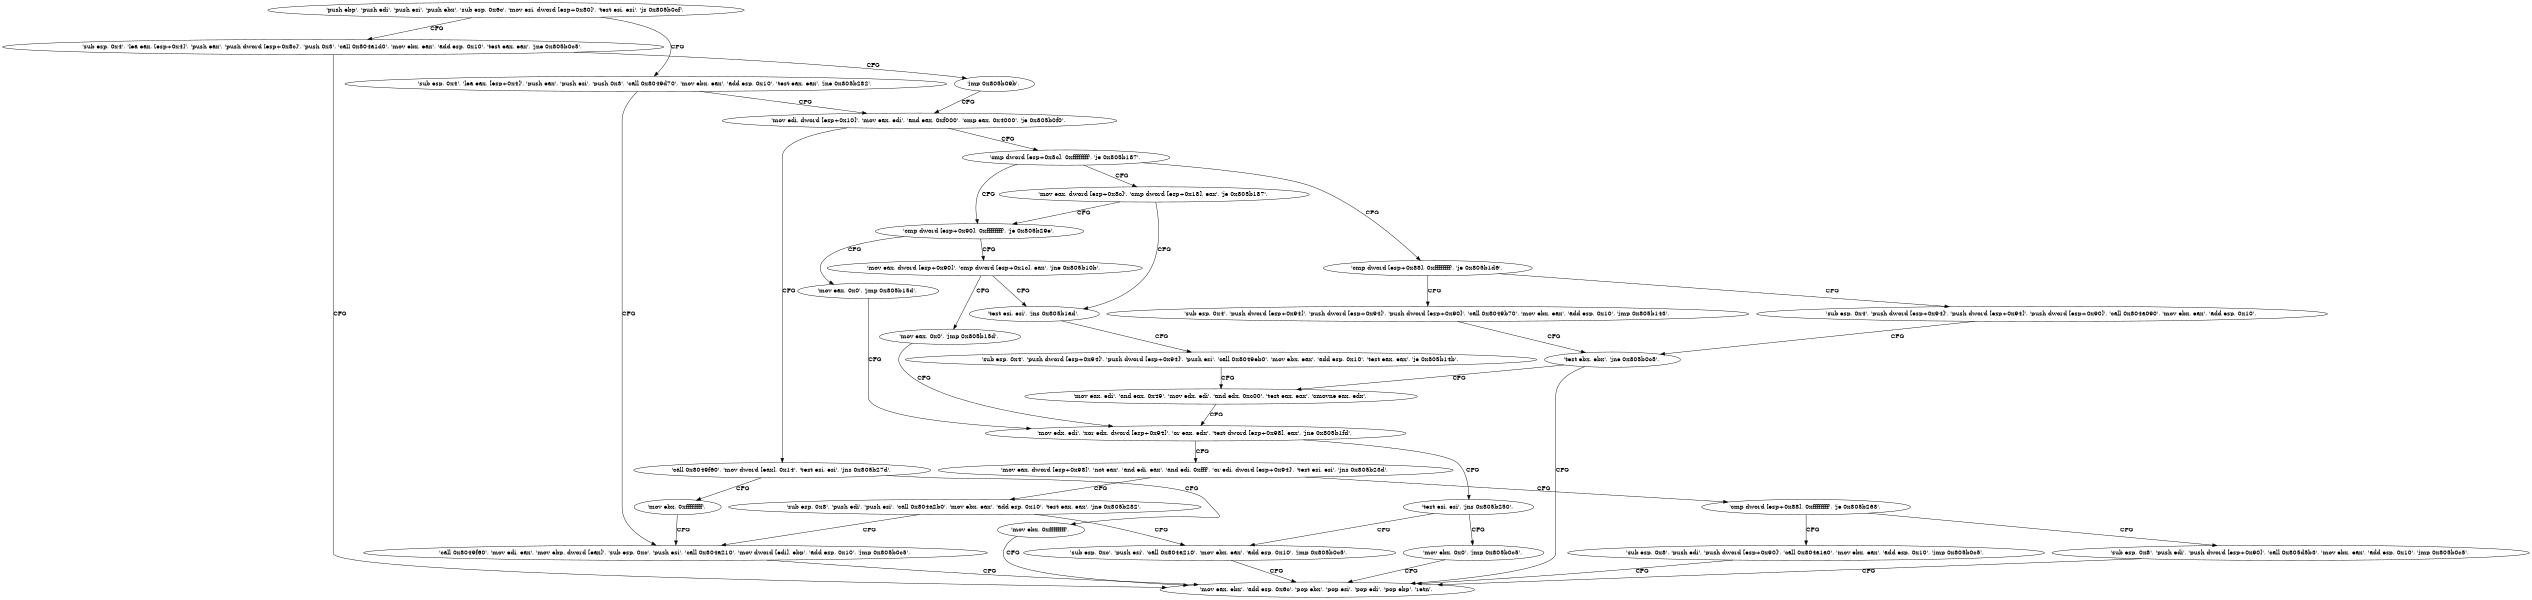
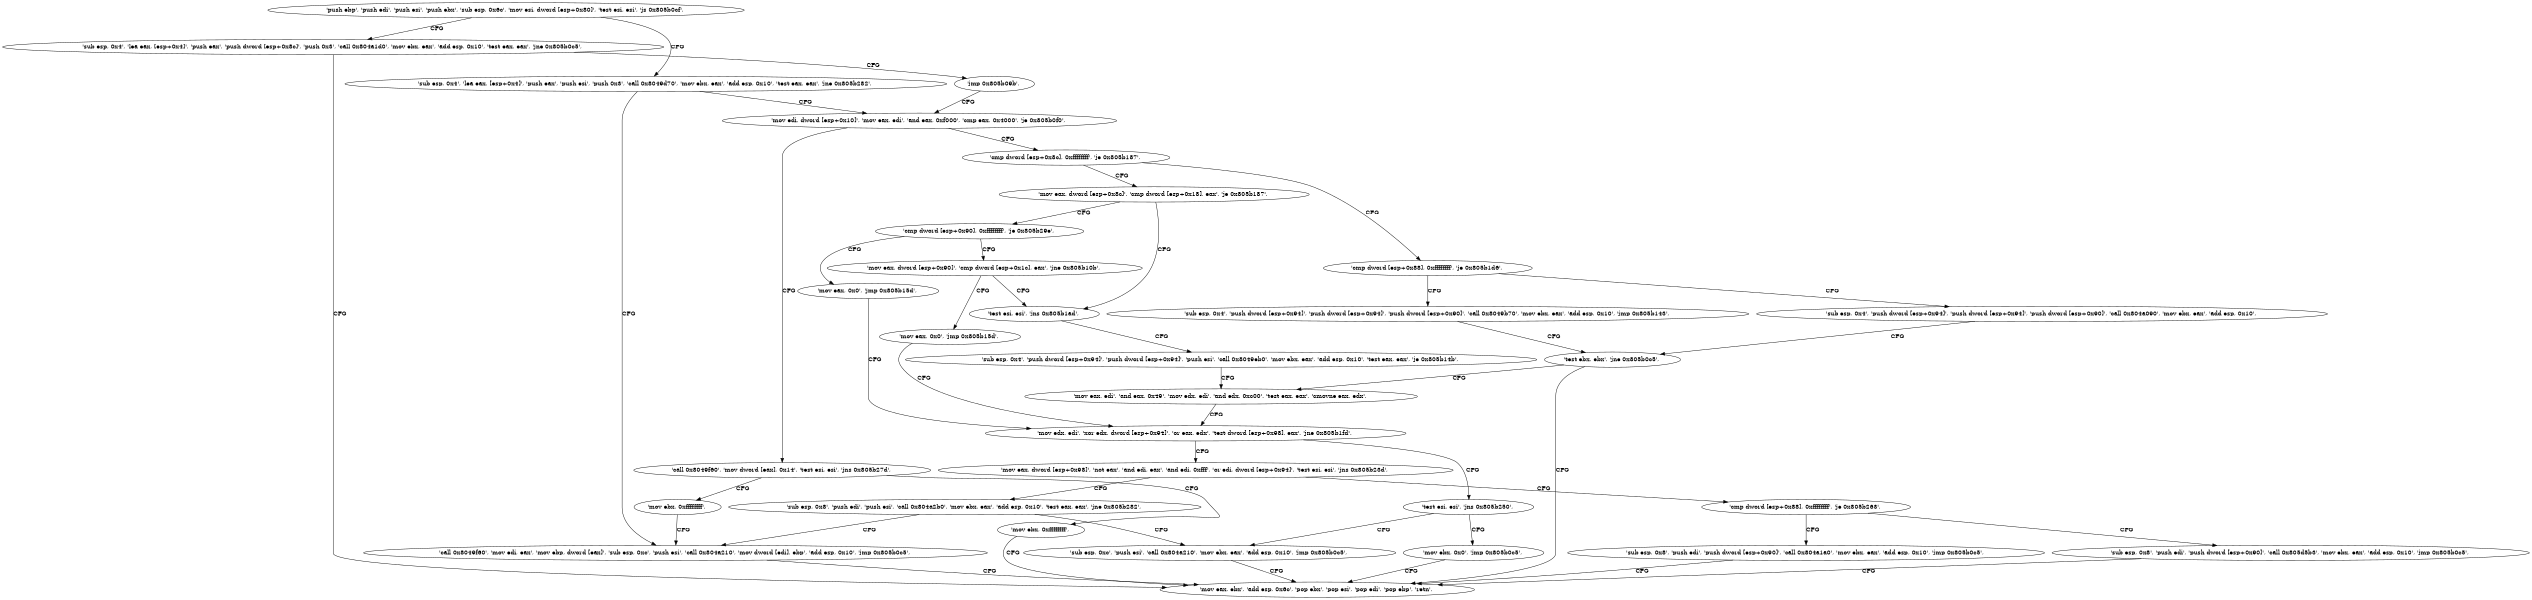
(985, 183) -> none
